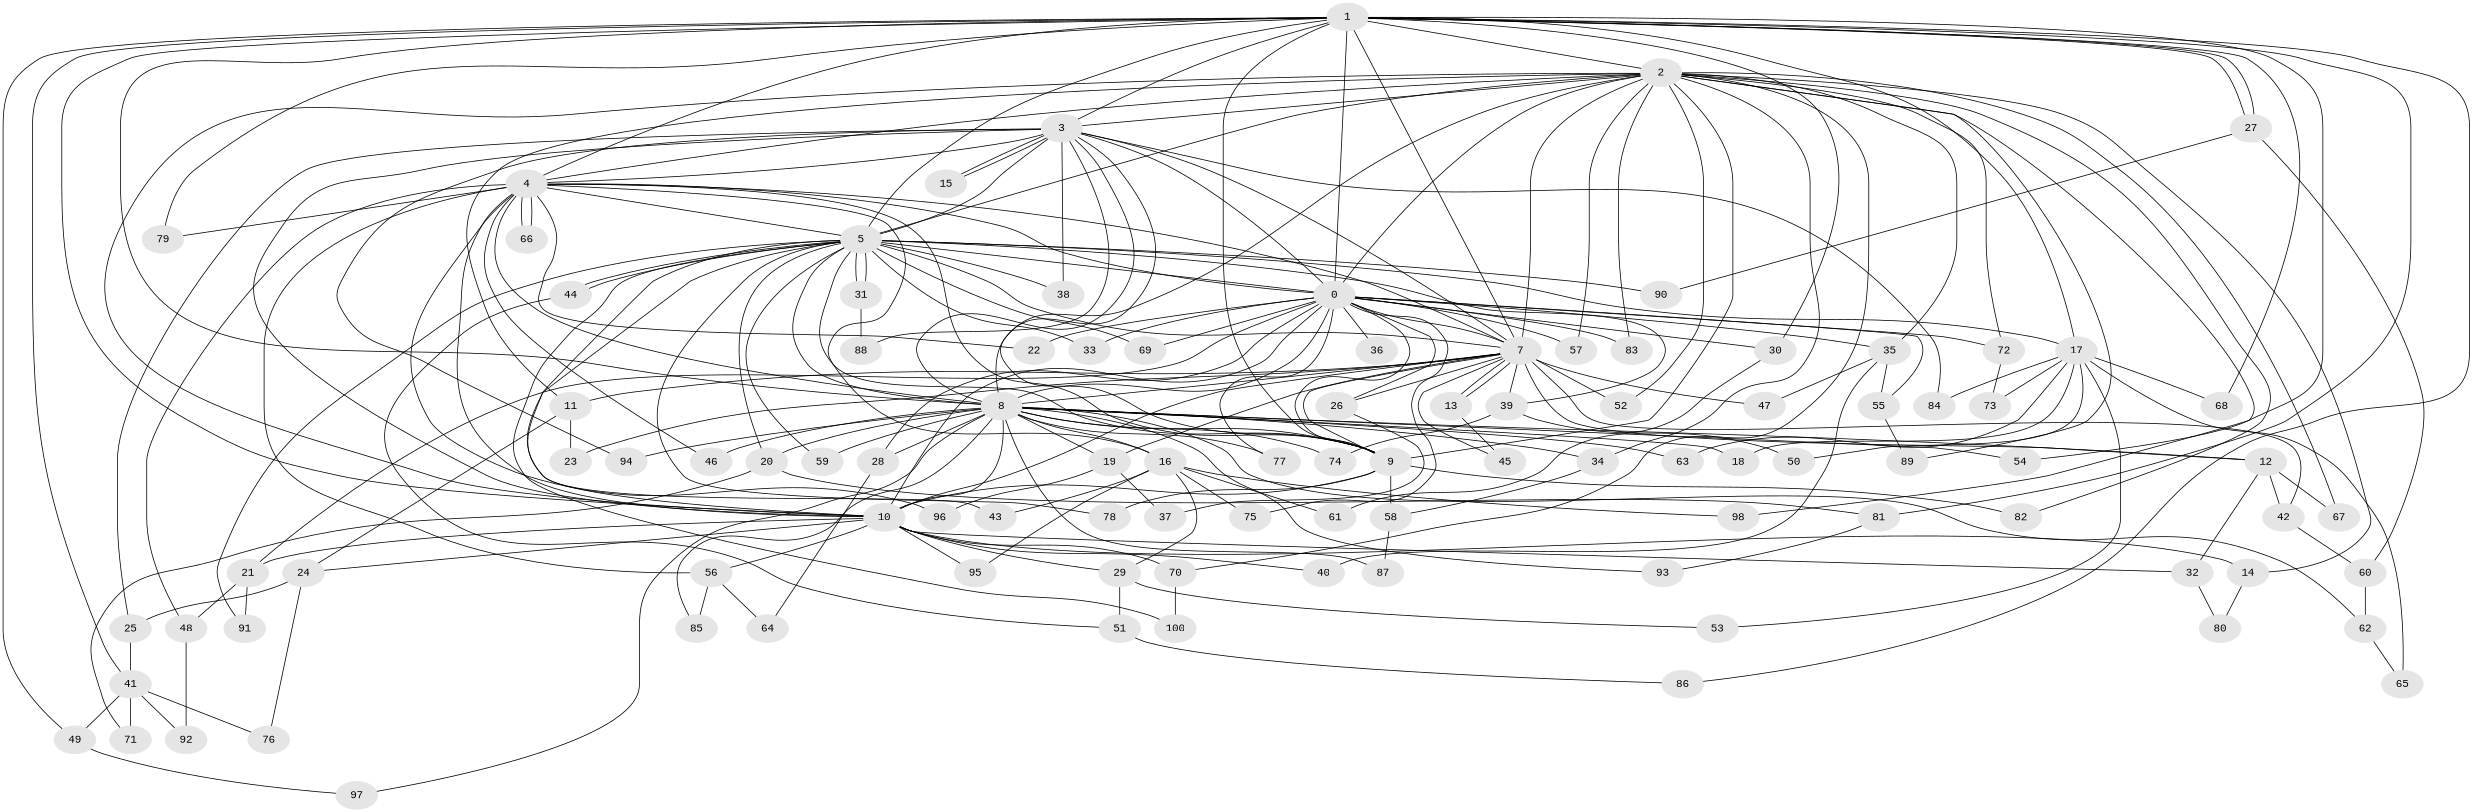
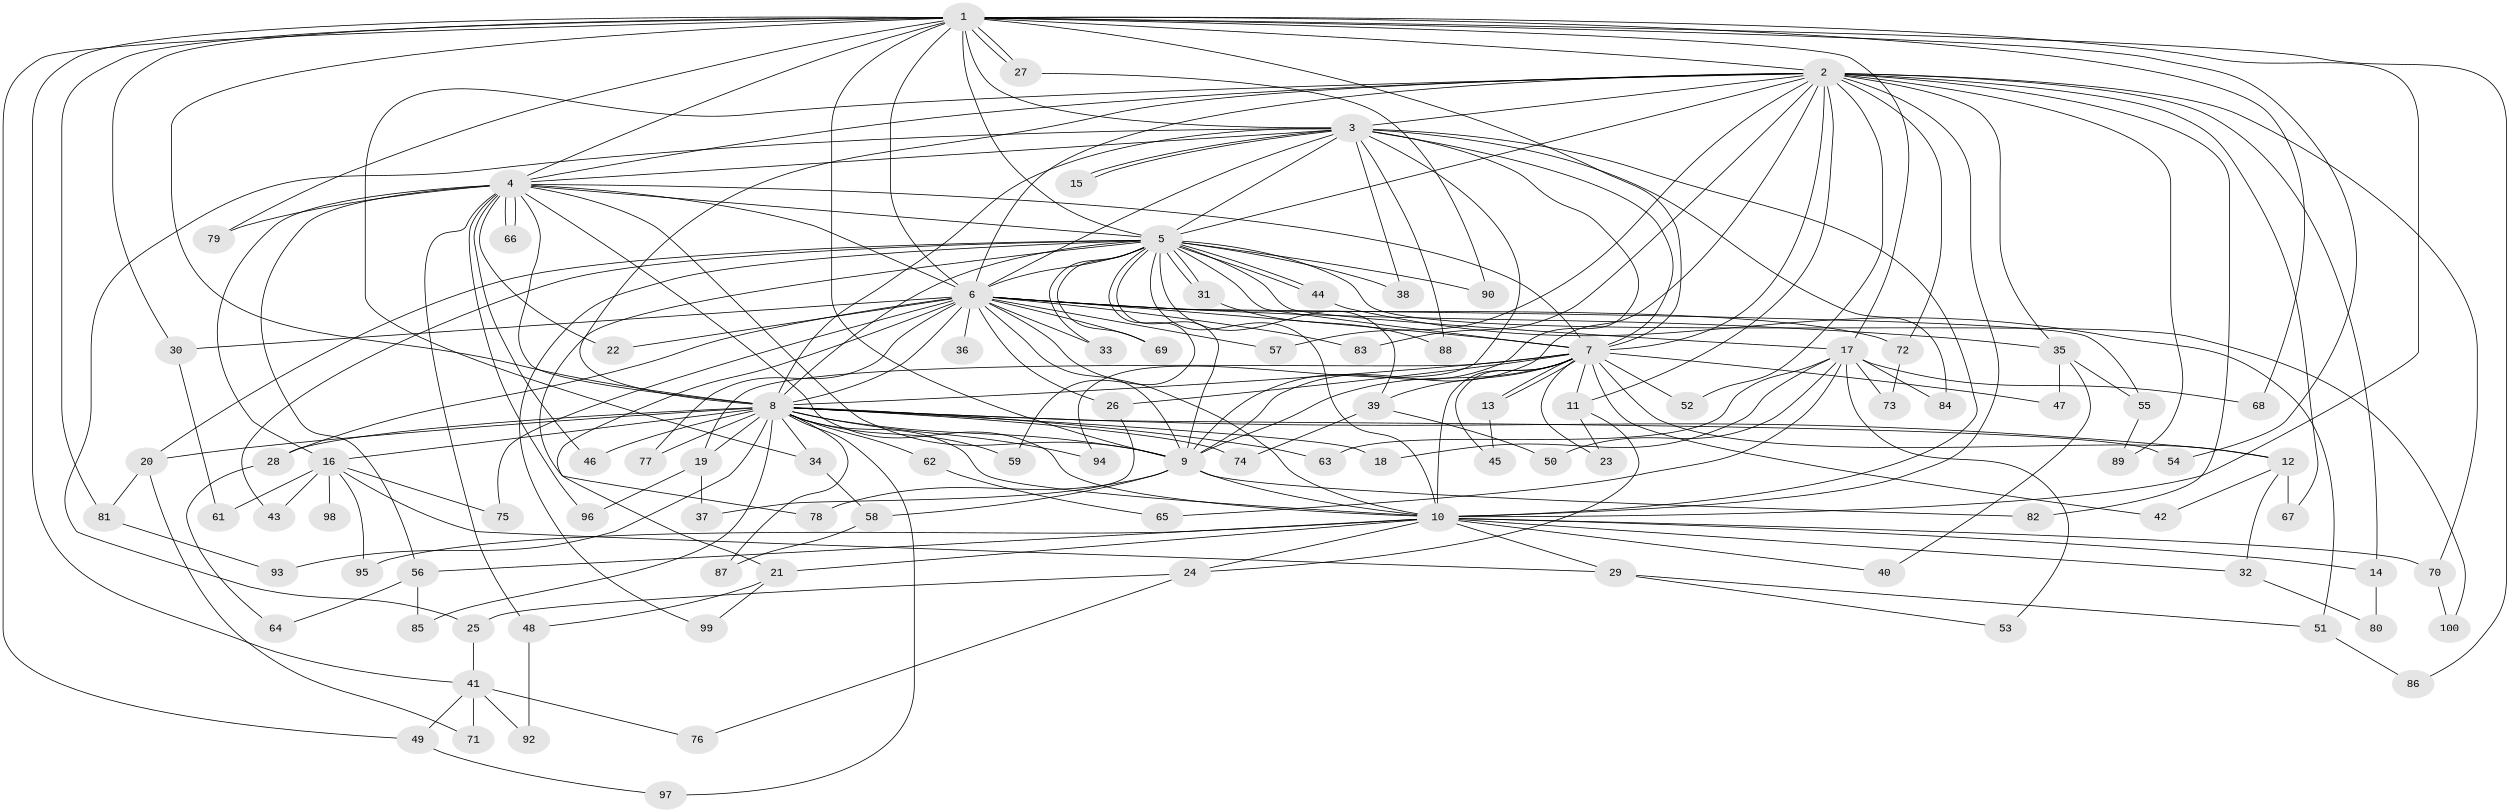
(1334, 295) -> (972, 295)
(2206, 328) -> none
(2365, 573) -> none
(245, 629) -> (707, 629)
